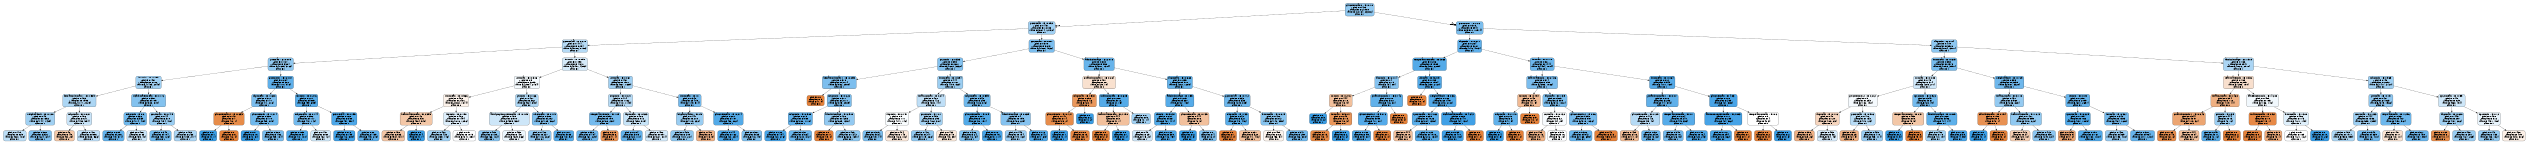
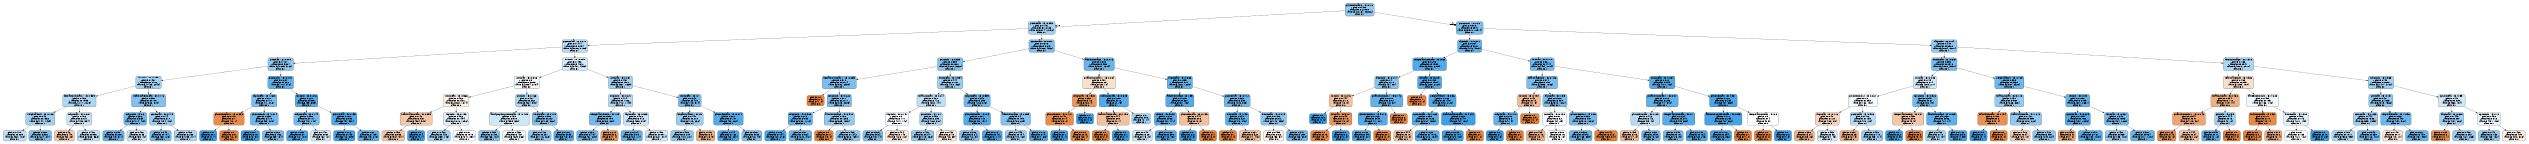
(1208, 136) -> (1208, 136)
(2189, 136) -> (2189, 136)
